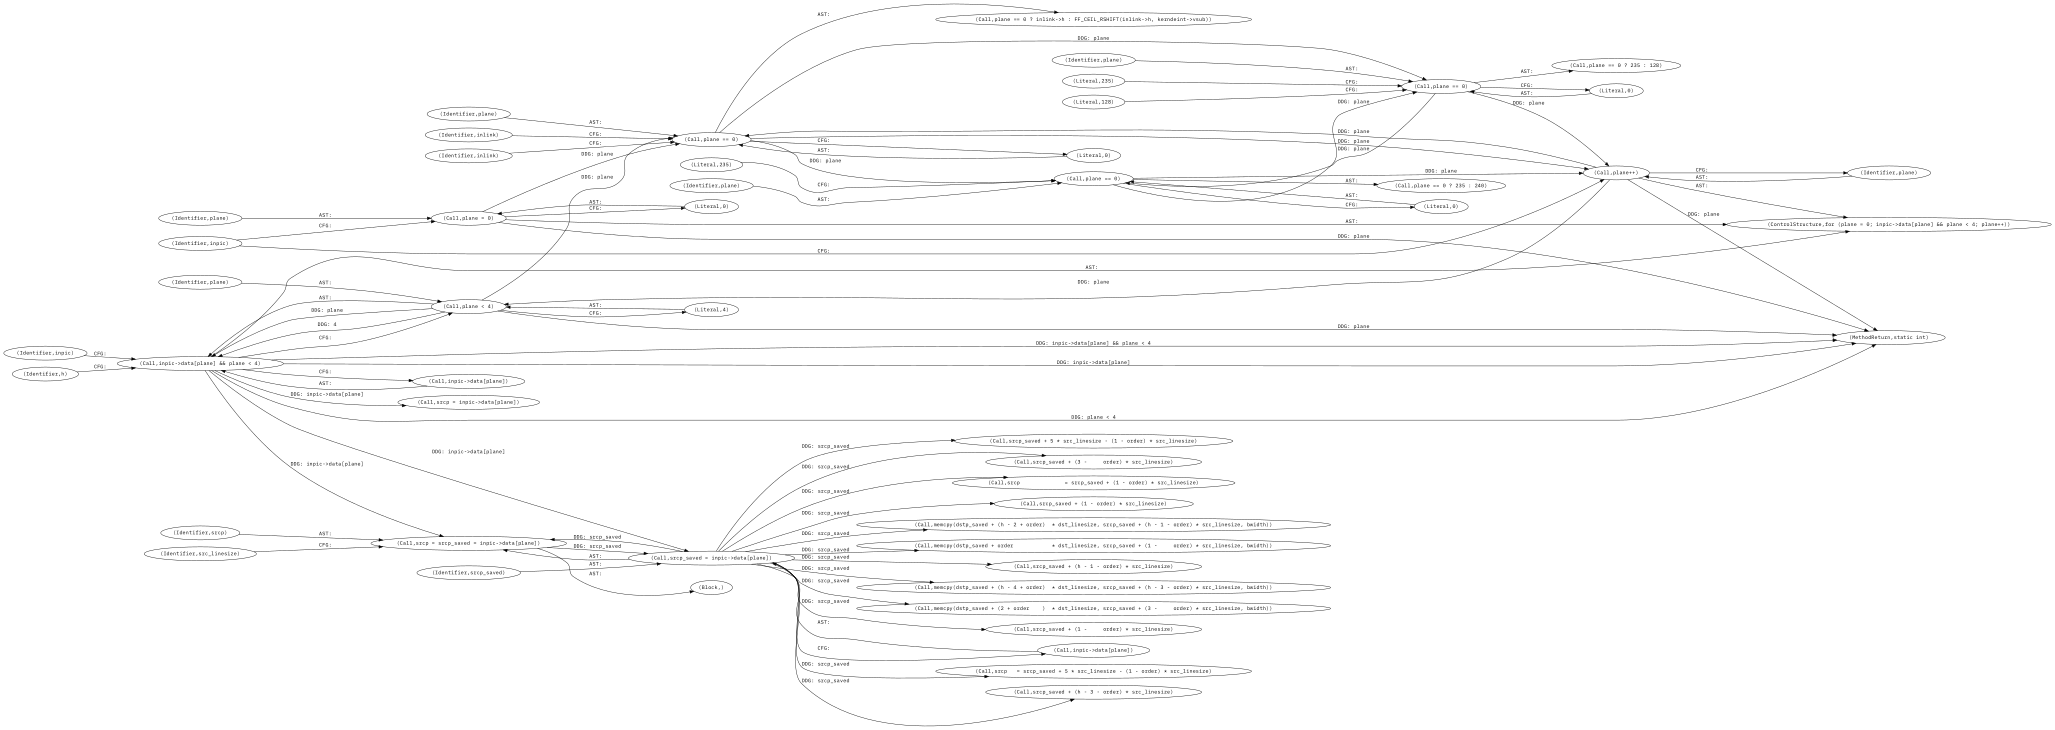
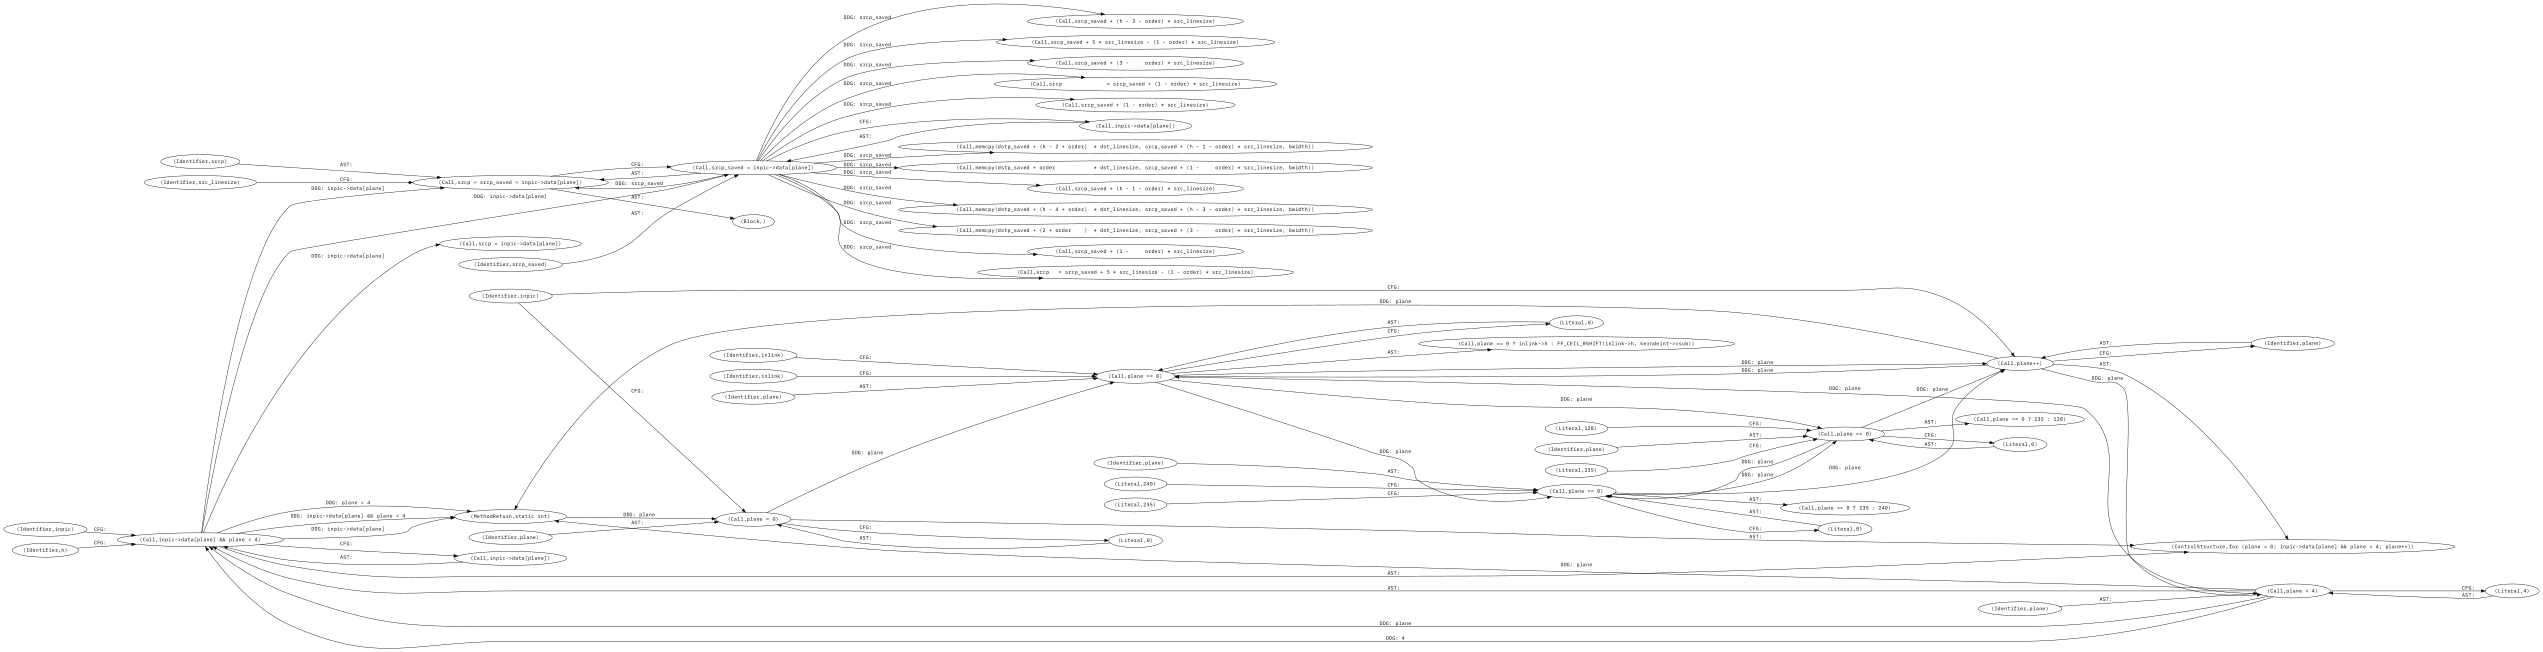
(1186, 239) -> (639, 518)
(345, 344) -> none
none -> (1136, 484)
(597, 546) -> (639, 164)
